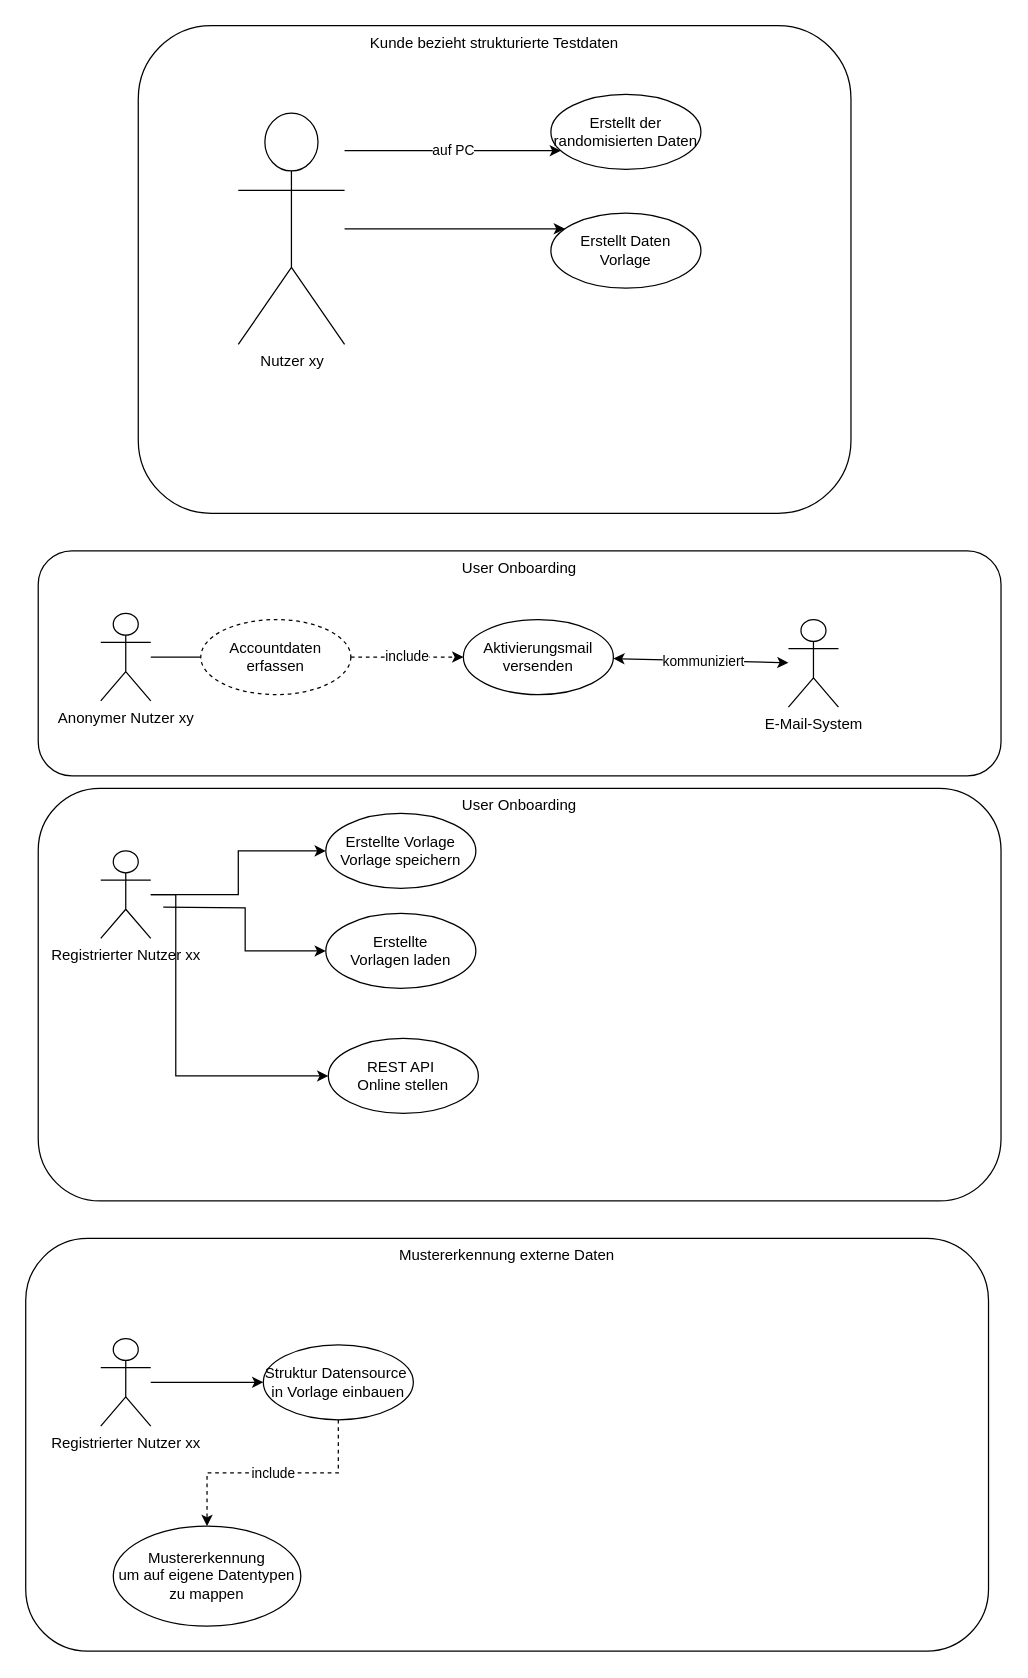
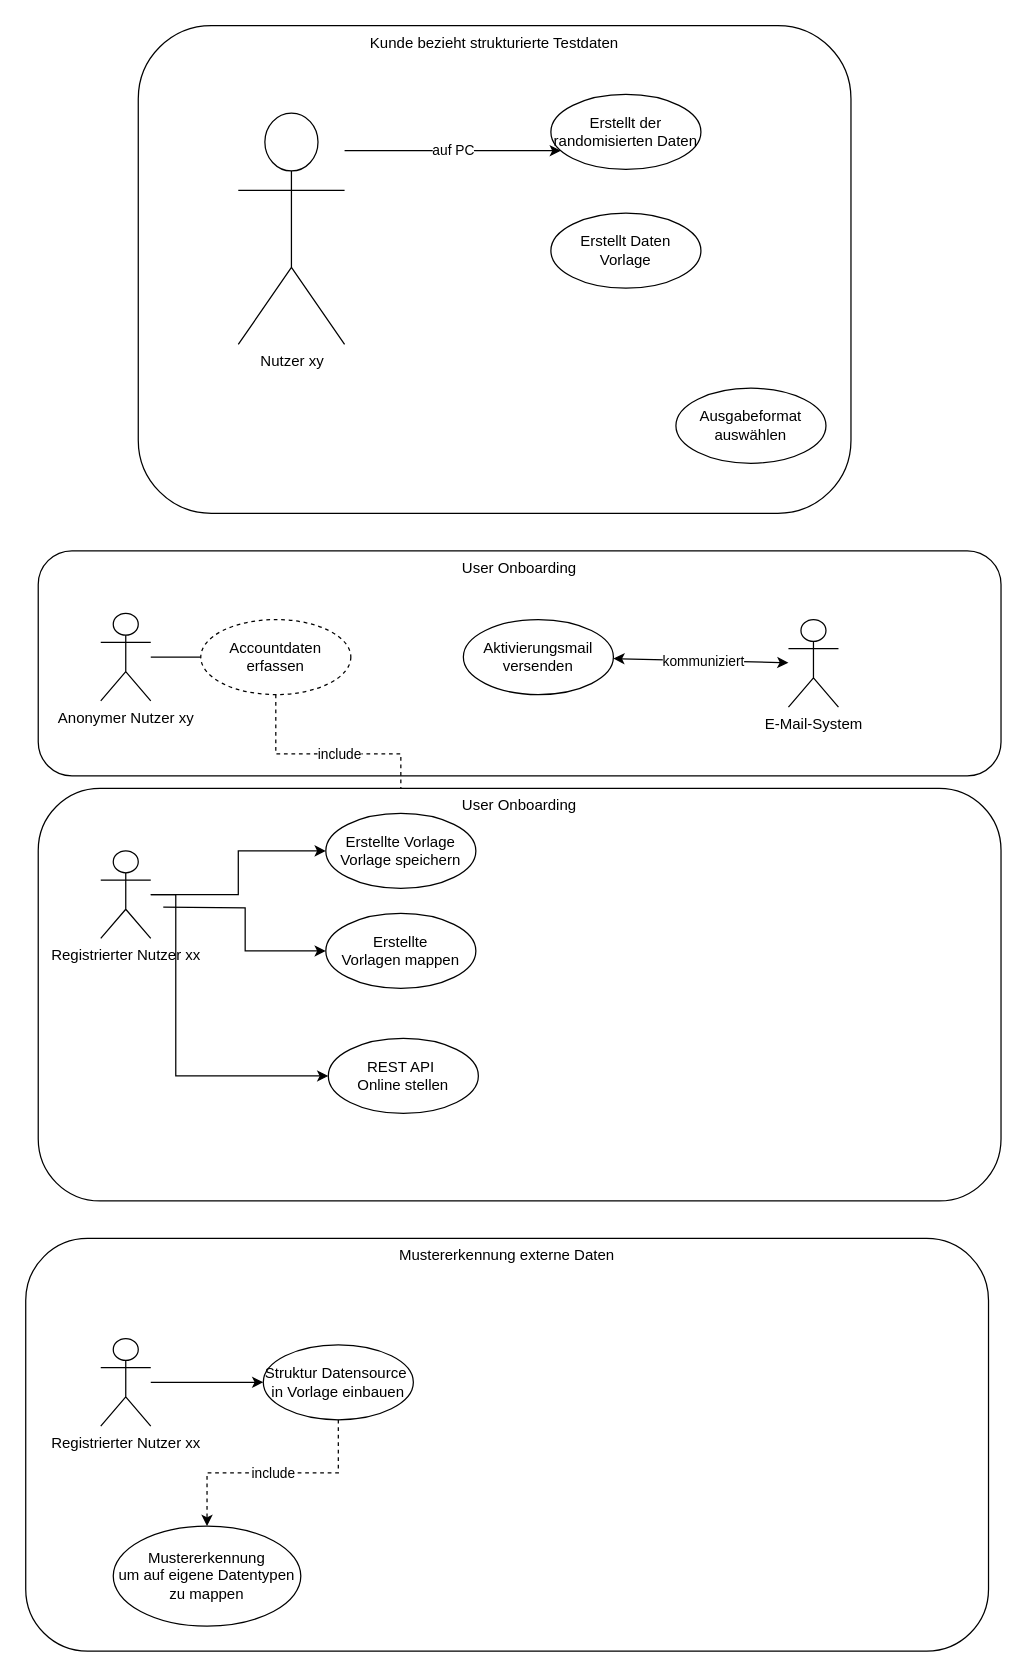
(451, 229) -> none
none -> (751, 426)
(403, 657) -> (326, 754)
(401, 951) -> (401, 951)
